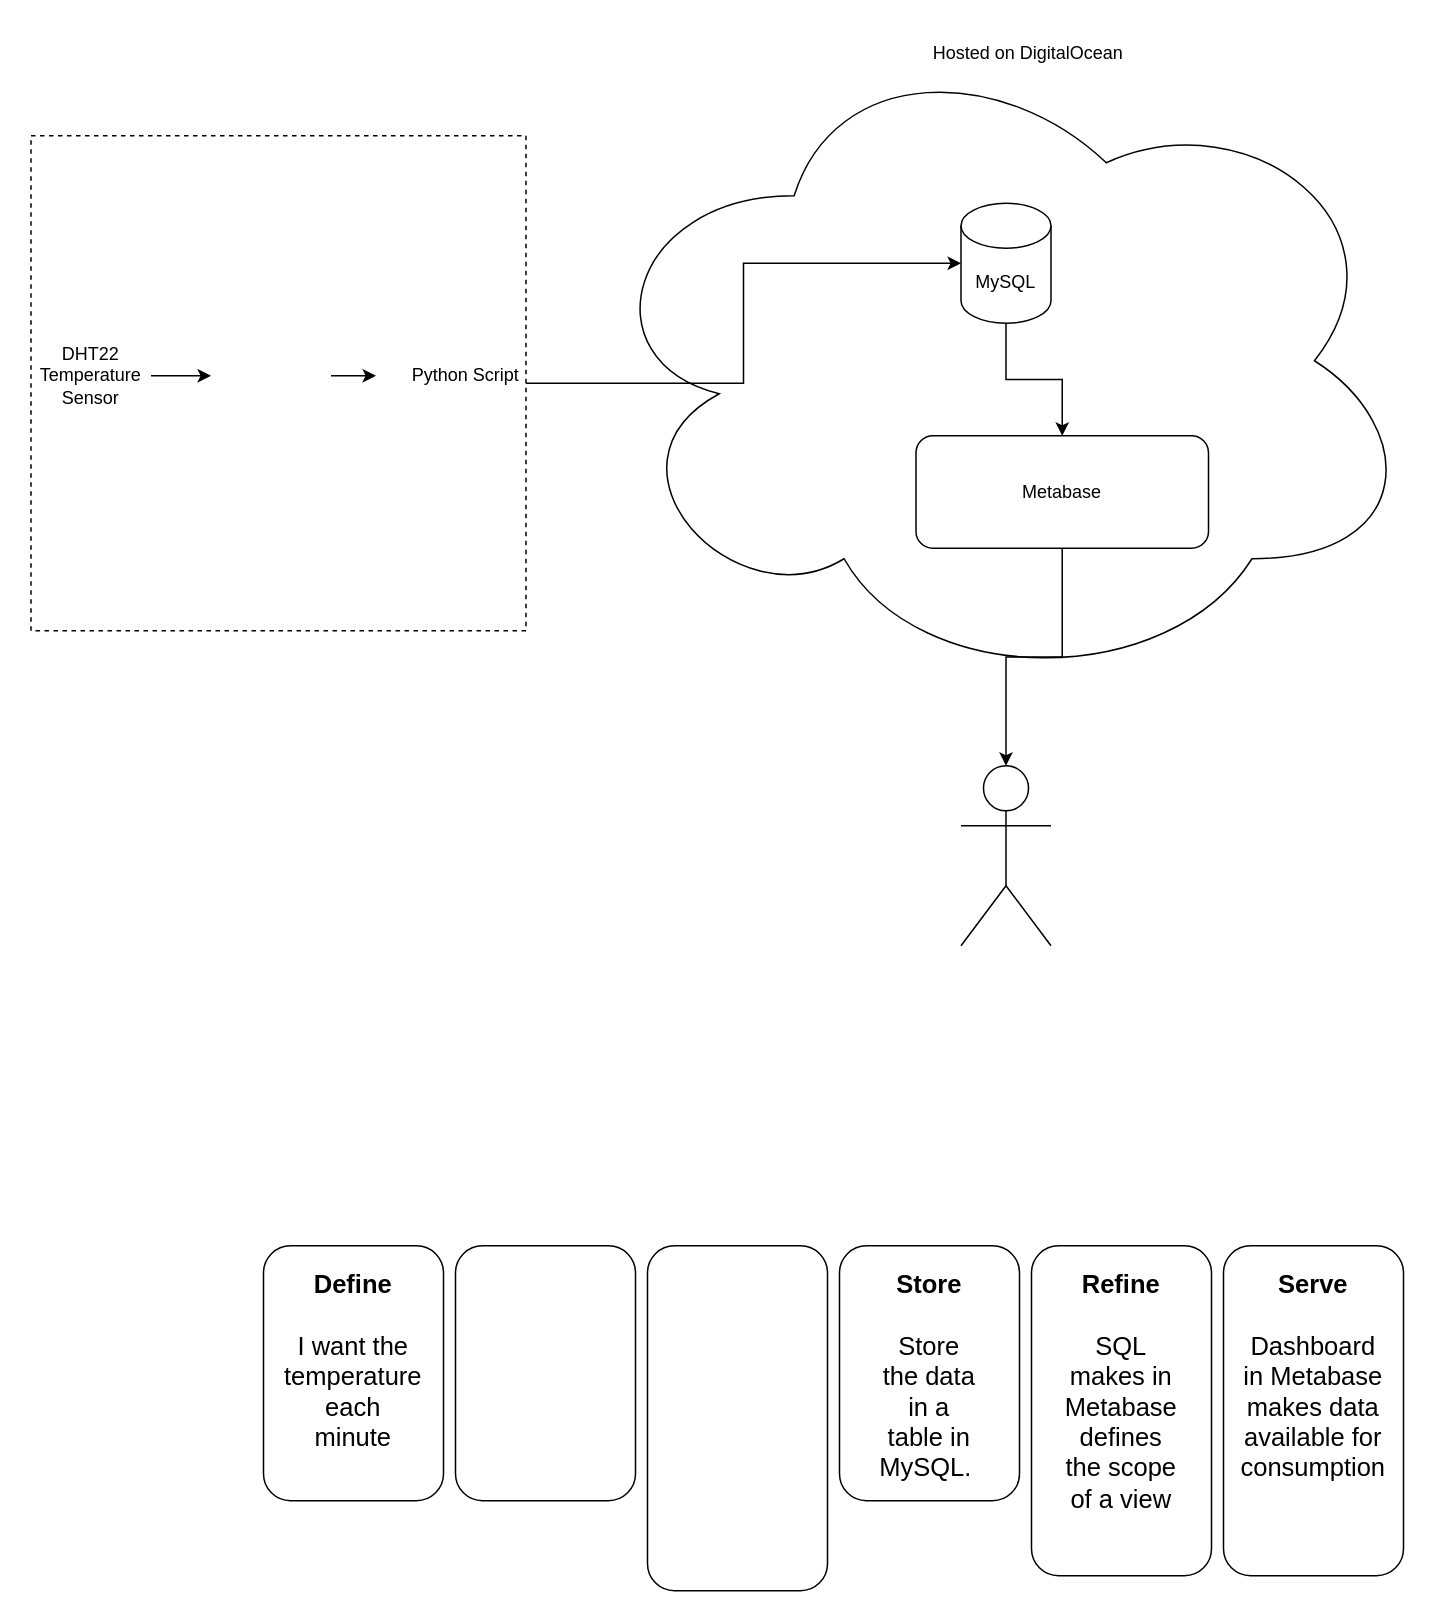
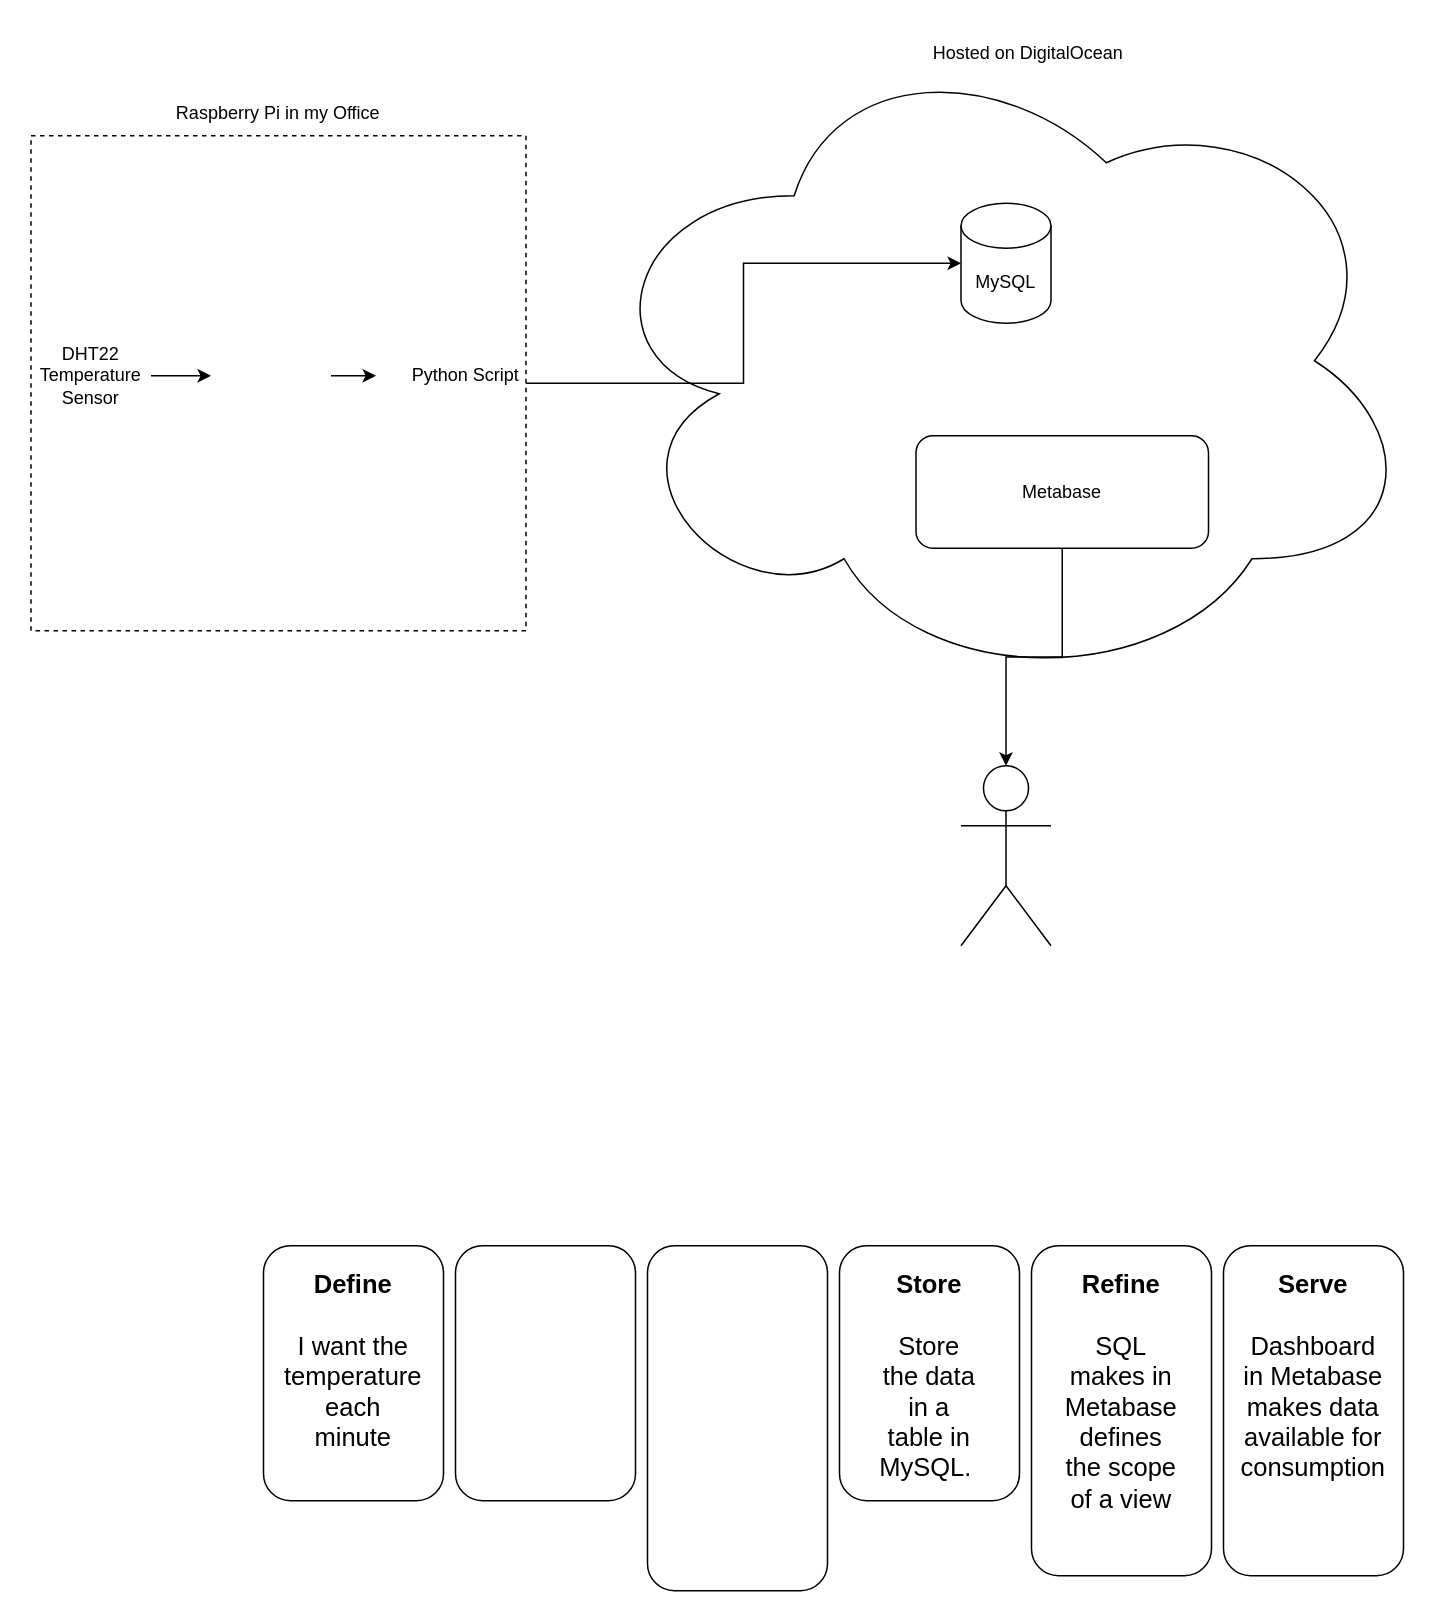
none -> (278, 113)
(1029, 380) -> none
